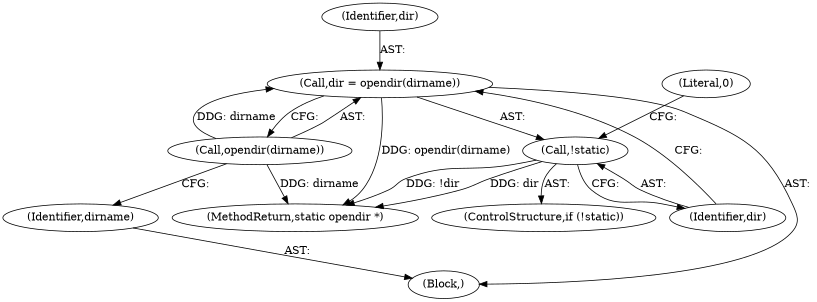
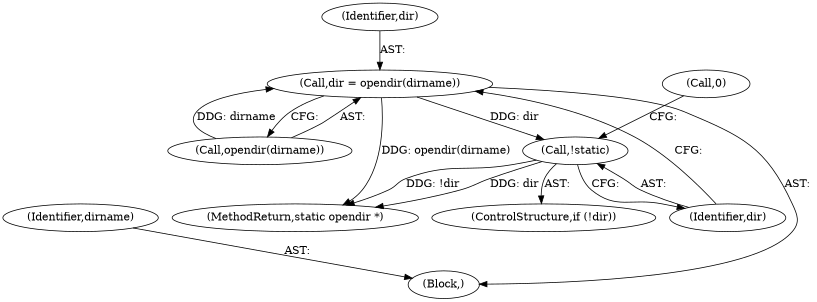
(706, 84) -> (706, 84)
(515, 117) -> (515, 117)
(276, 181) -> none
(174, 183) -> none
(544, 218) -> (544, 218)
